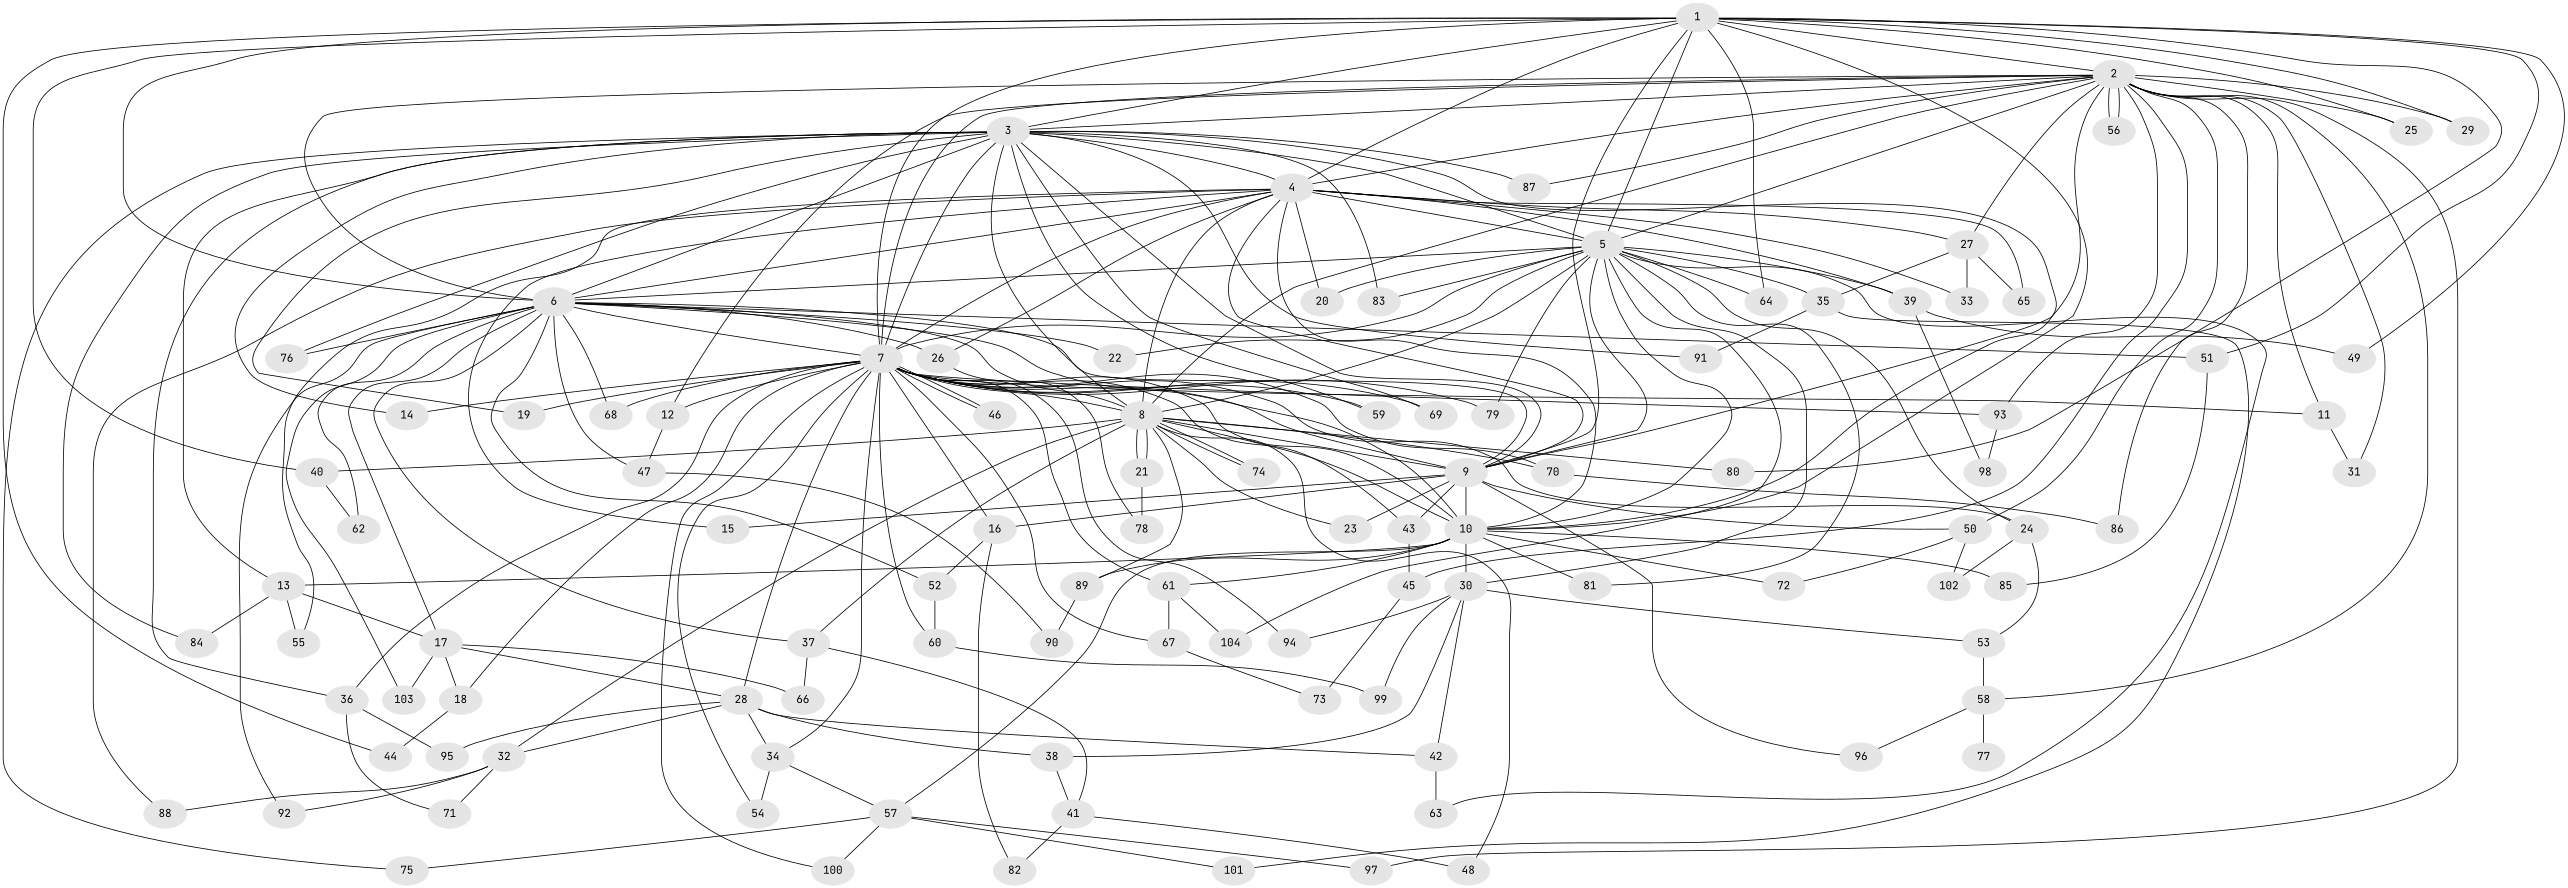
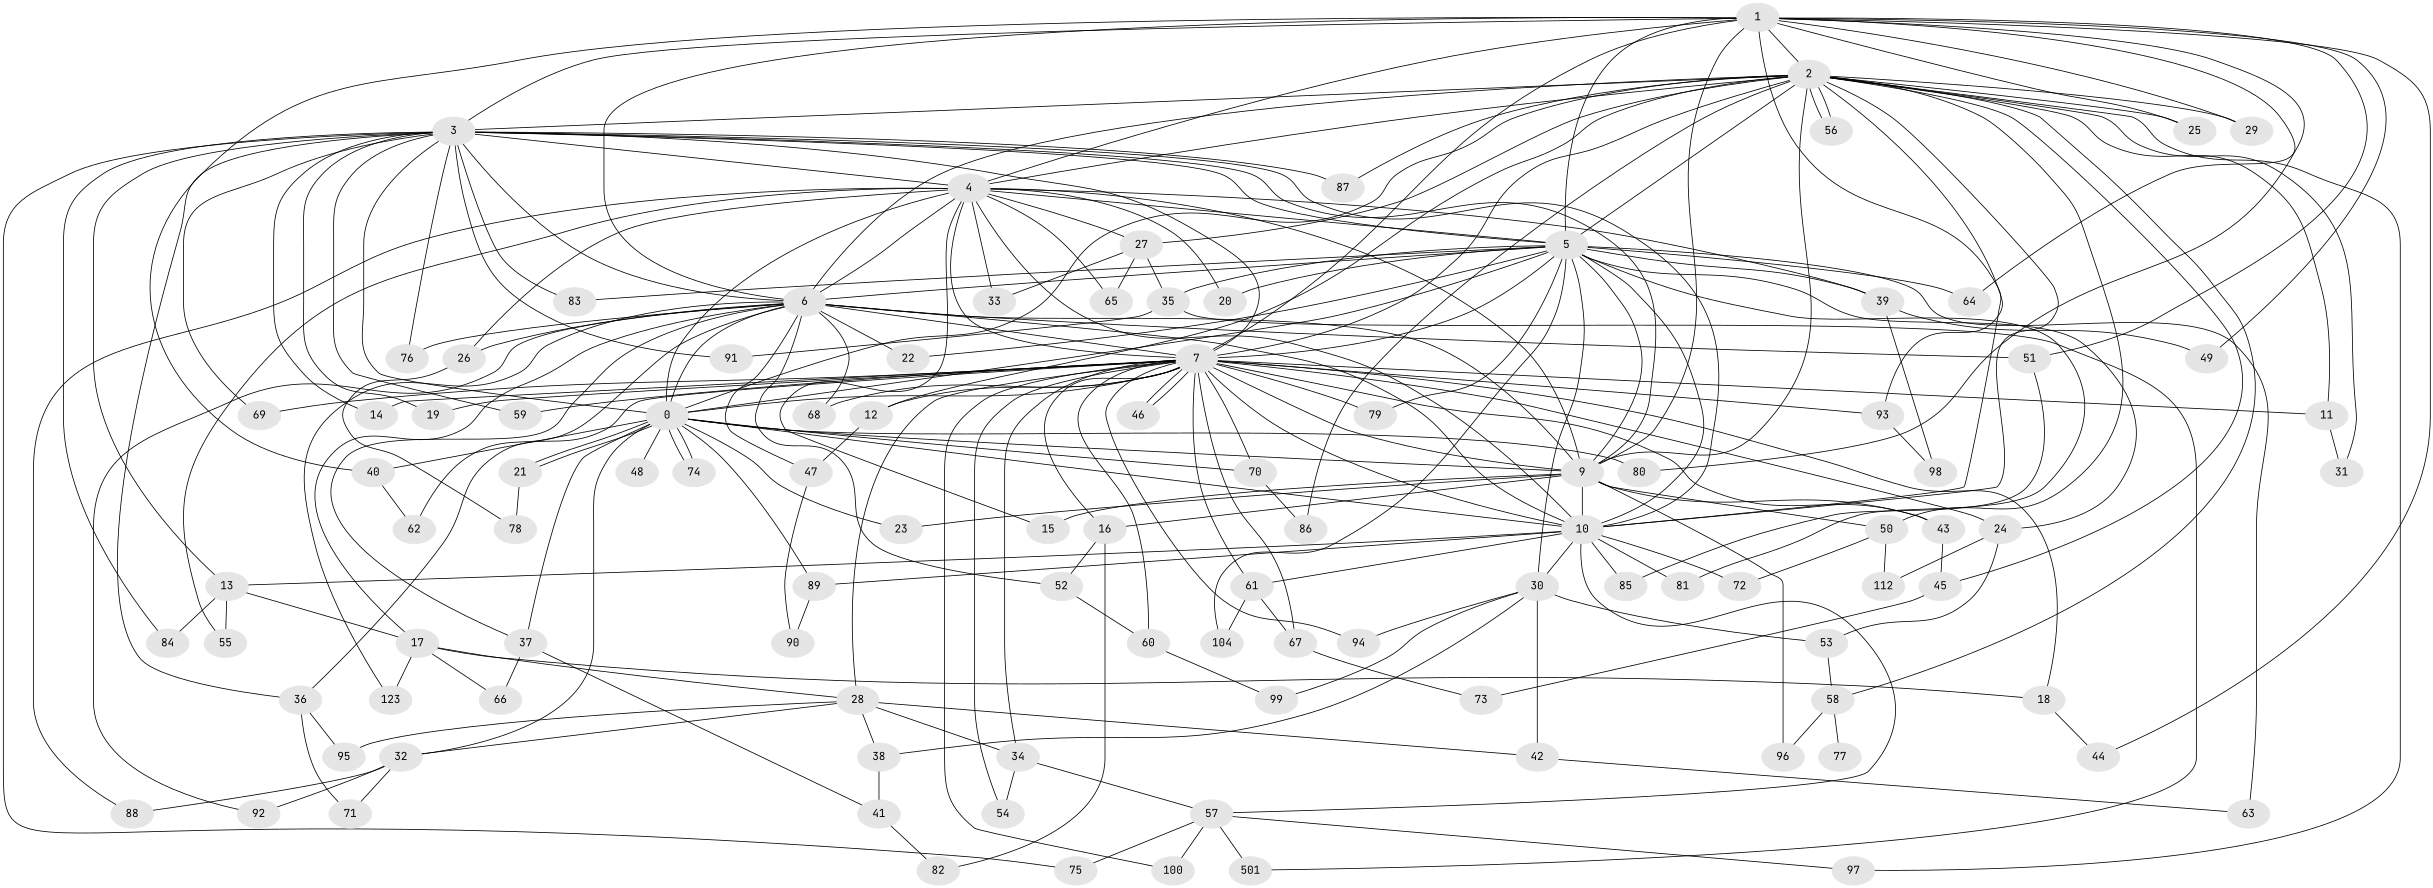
none -> (2001, 413)
(1142, 416) -> (667, 416)
(1949, 586) -> (1883, 586)
(404, 700) -> (391, 700)
(1272, 838) -> none
(1234, 871) -> (1250, 871)
